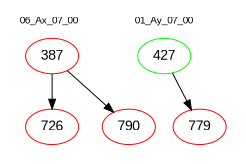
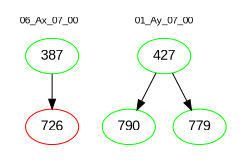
(52, 56) -> (52, 56)
(80, 82) -> (149, 87)
(129, 127) -> (129, 127)
(200, 127) -> (200, 127)
